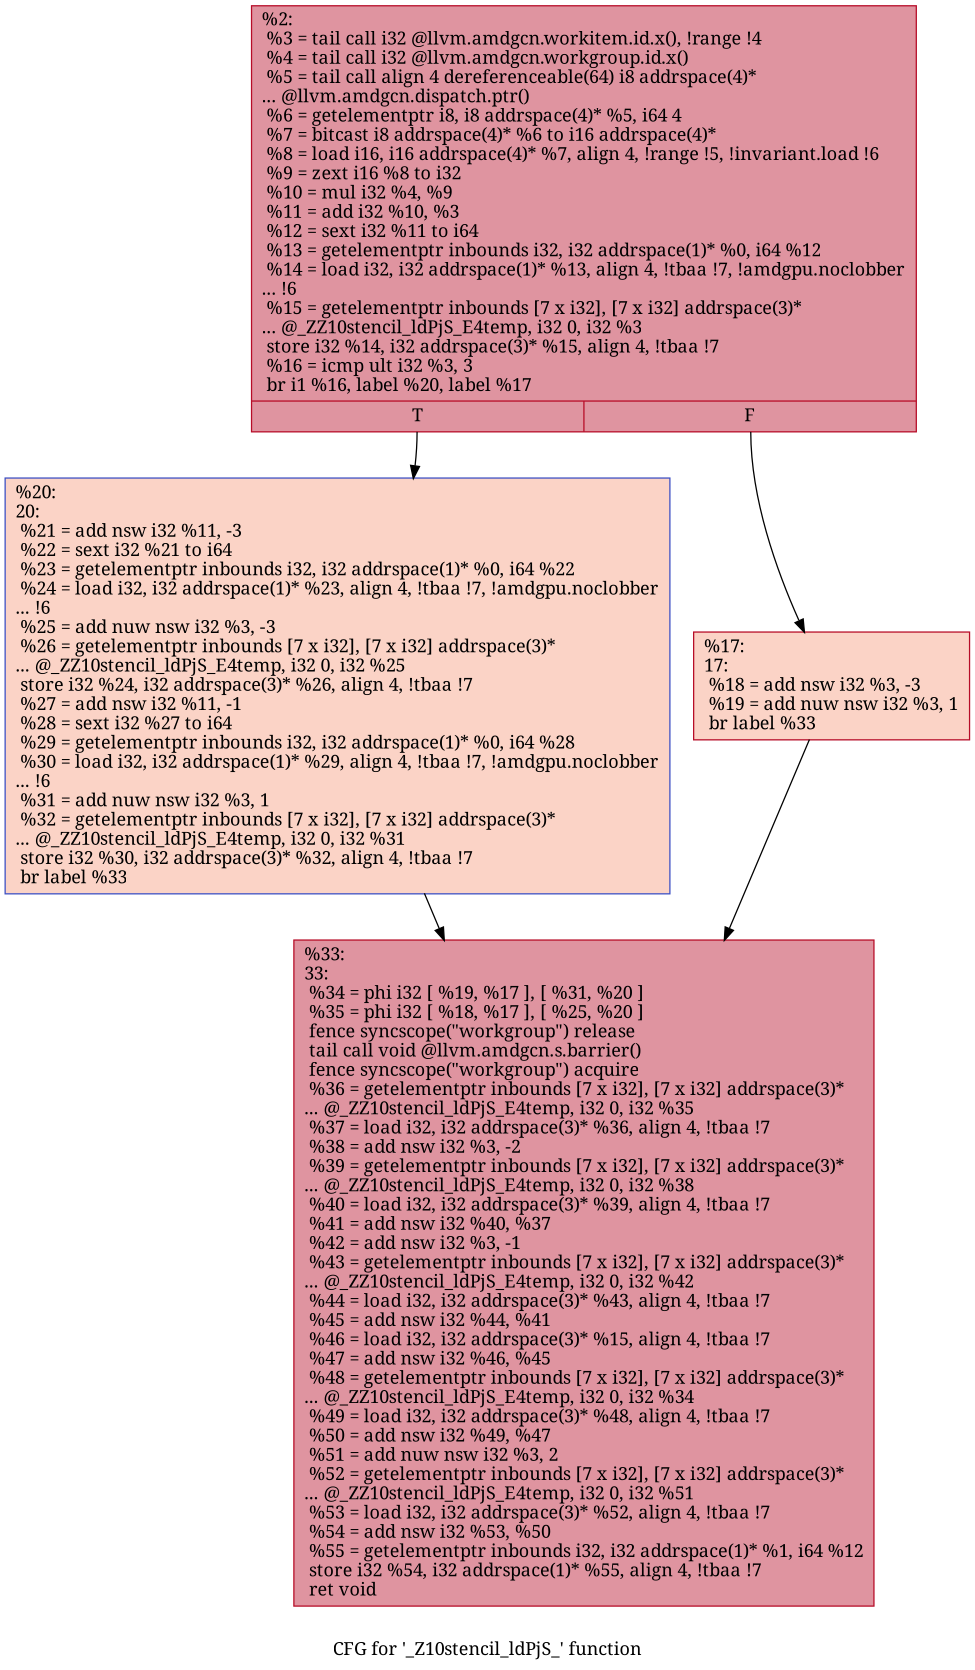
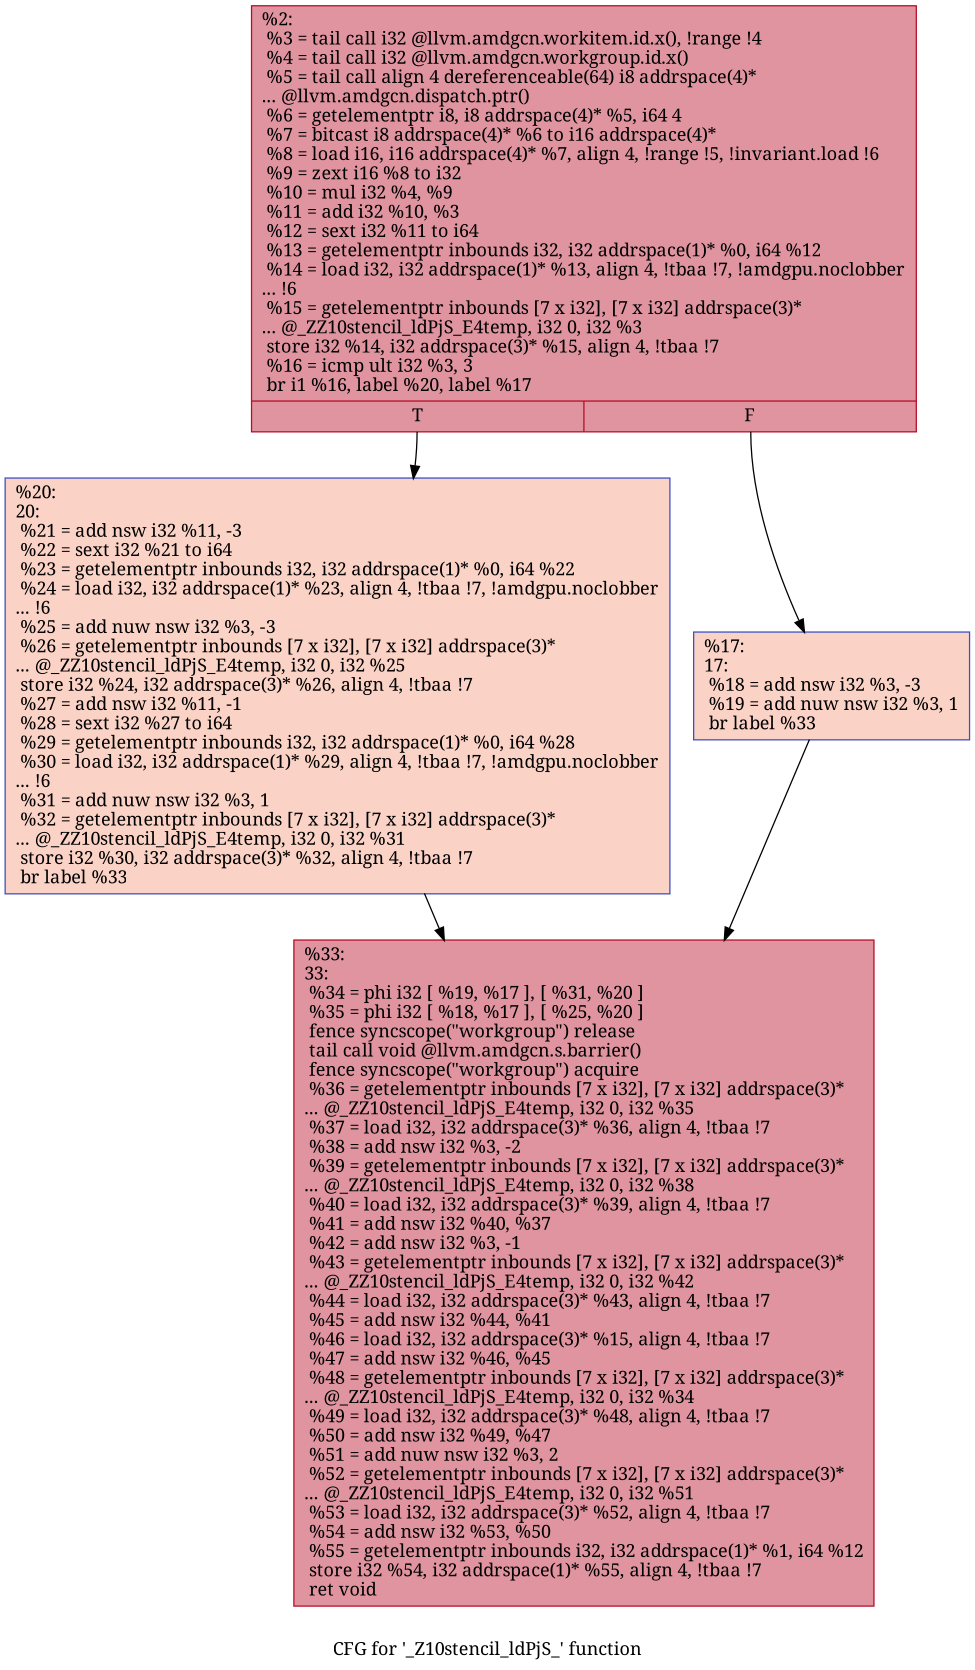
(832, 686) -> (832, 686)
